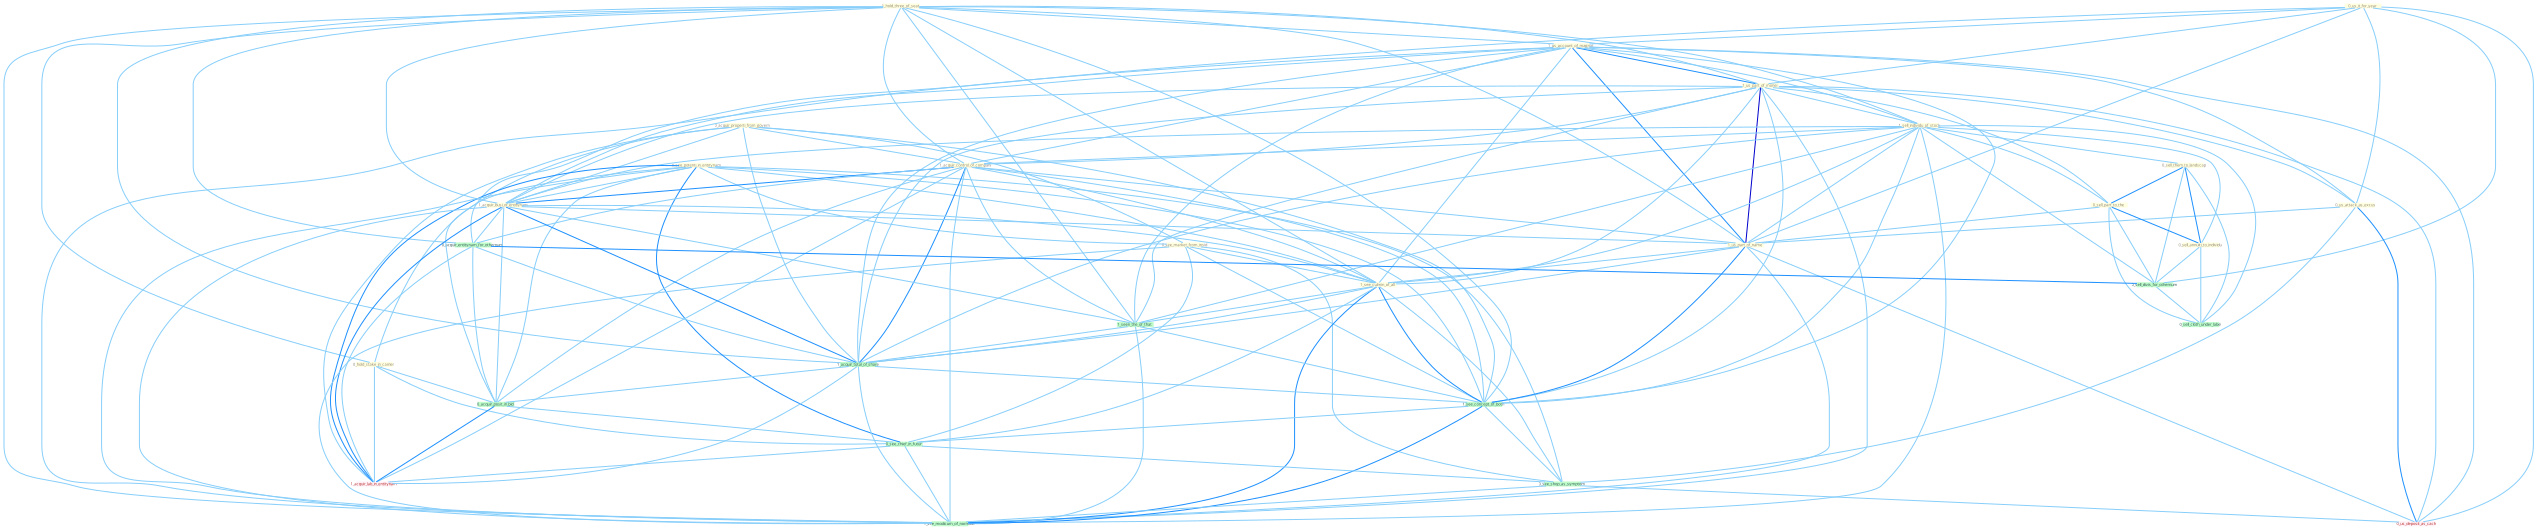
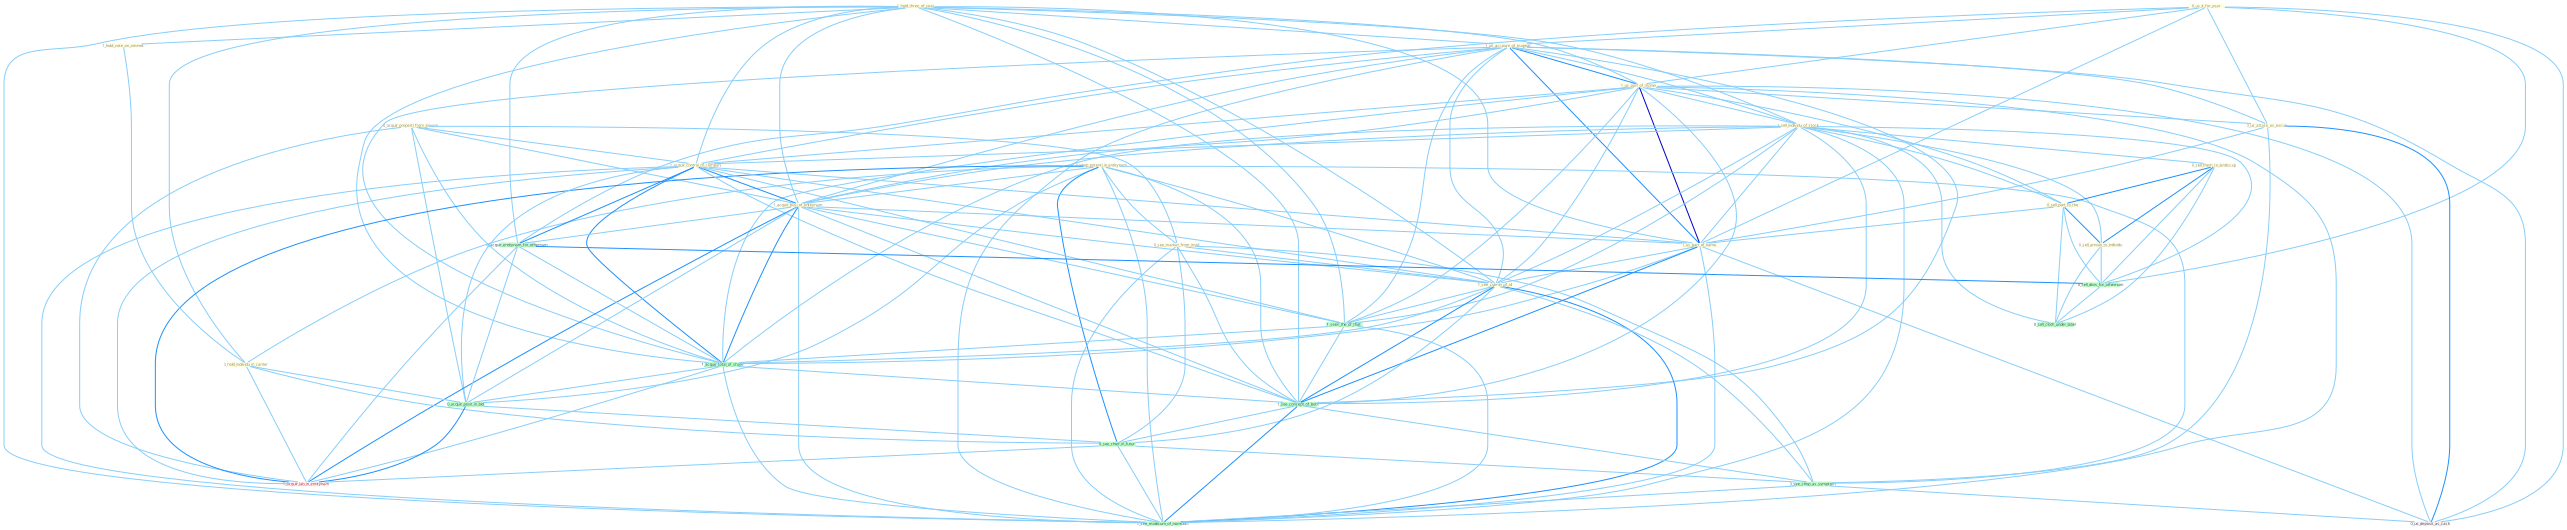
none -> (123, 46)
(697, 165) -> (1101, 165)
(1118, 175) -> (1049, 305)
(713, 193) -> (607, 205)
(374, 364) -> (246, 364)
(2417, 524) -> (2431, 524)
